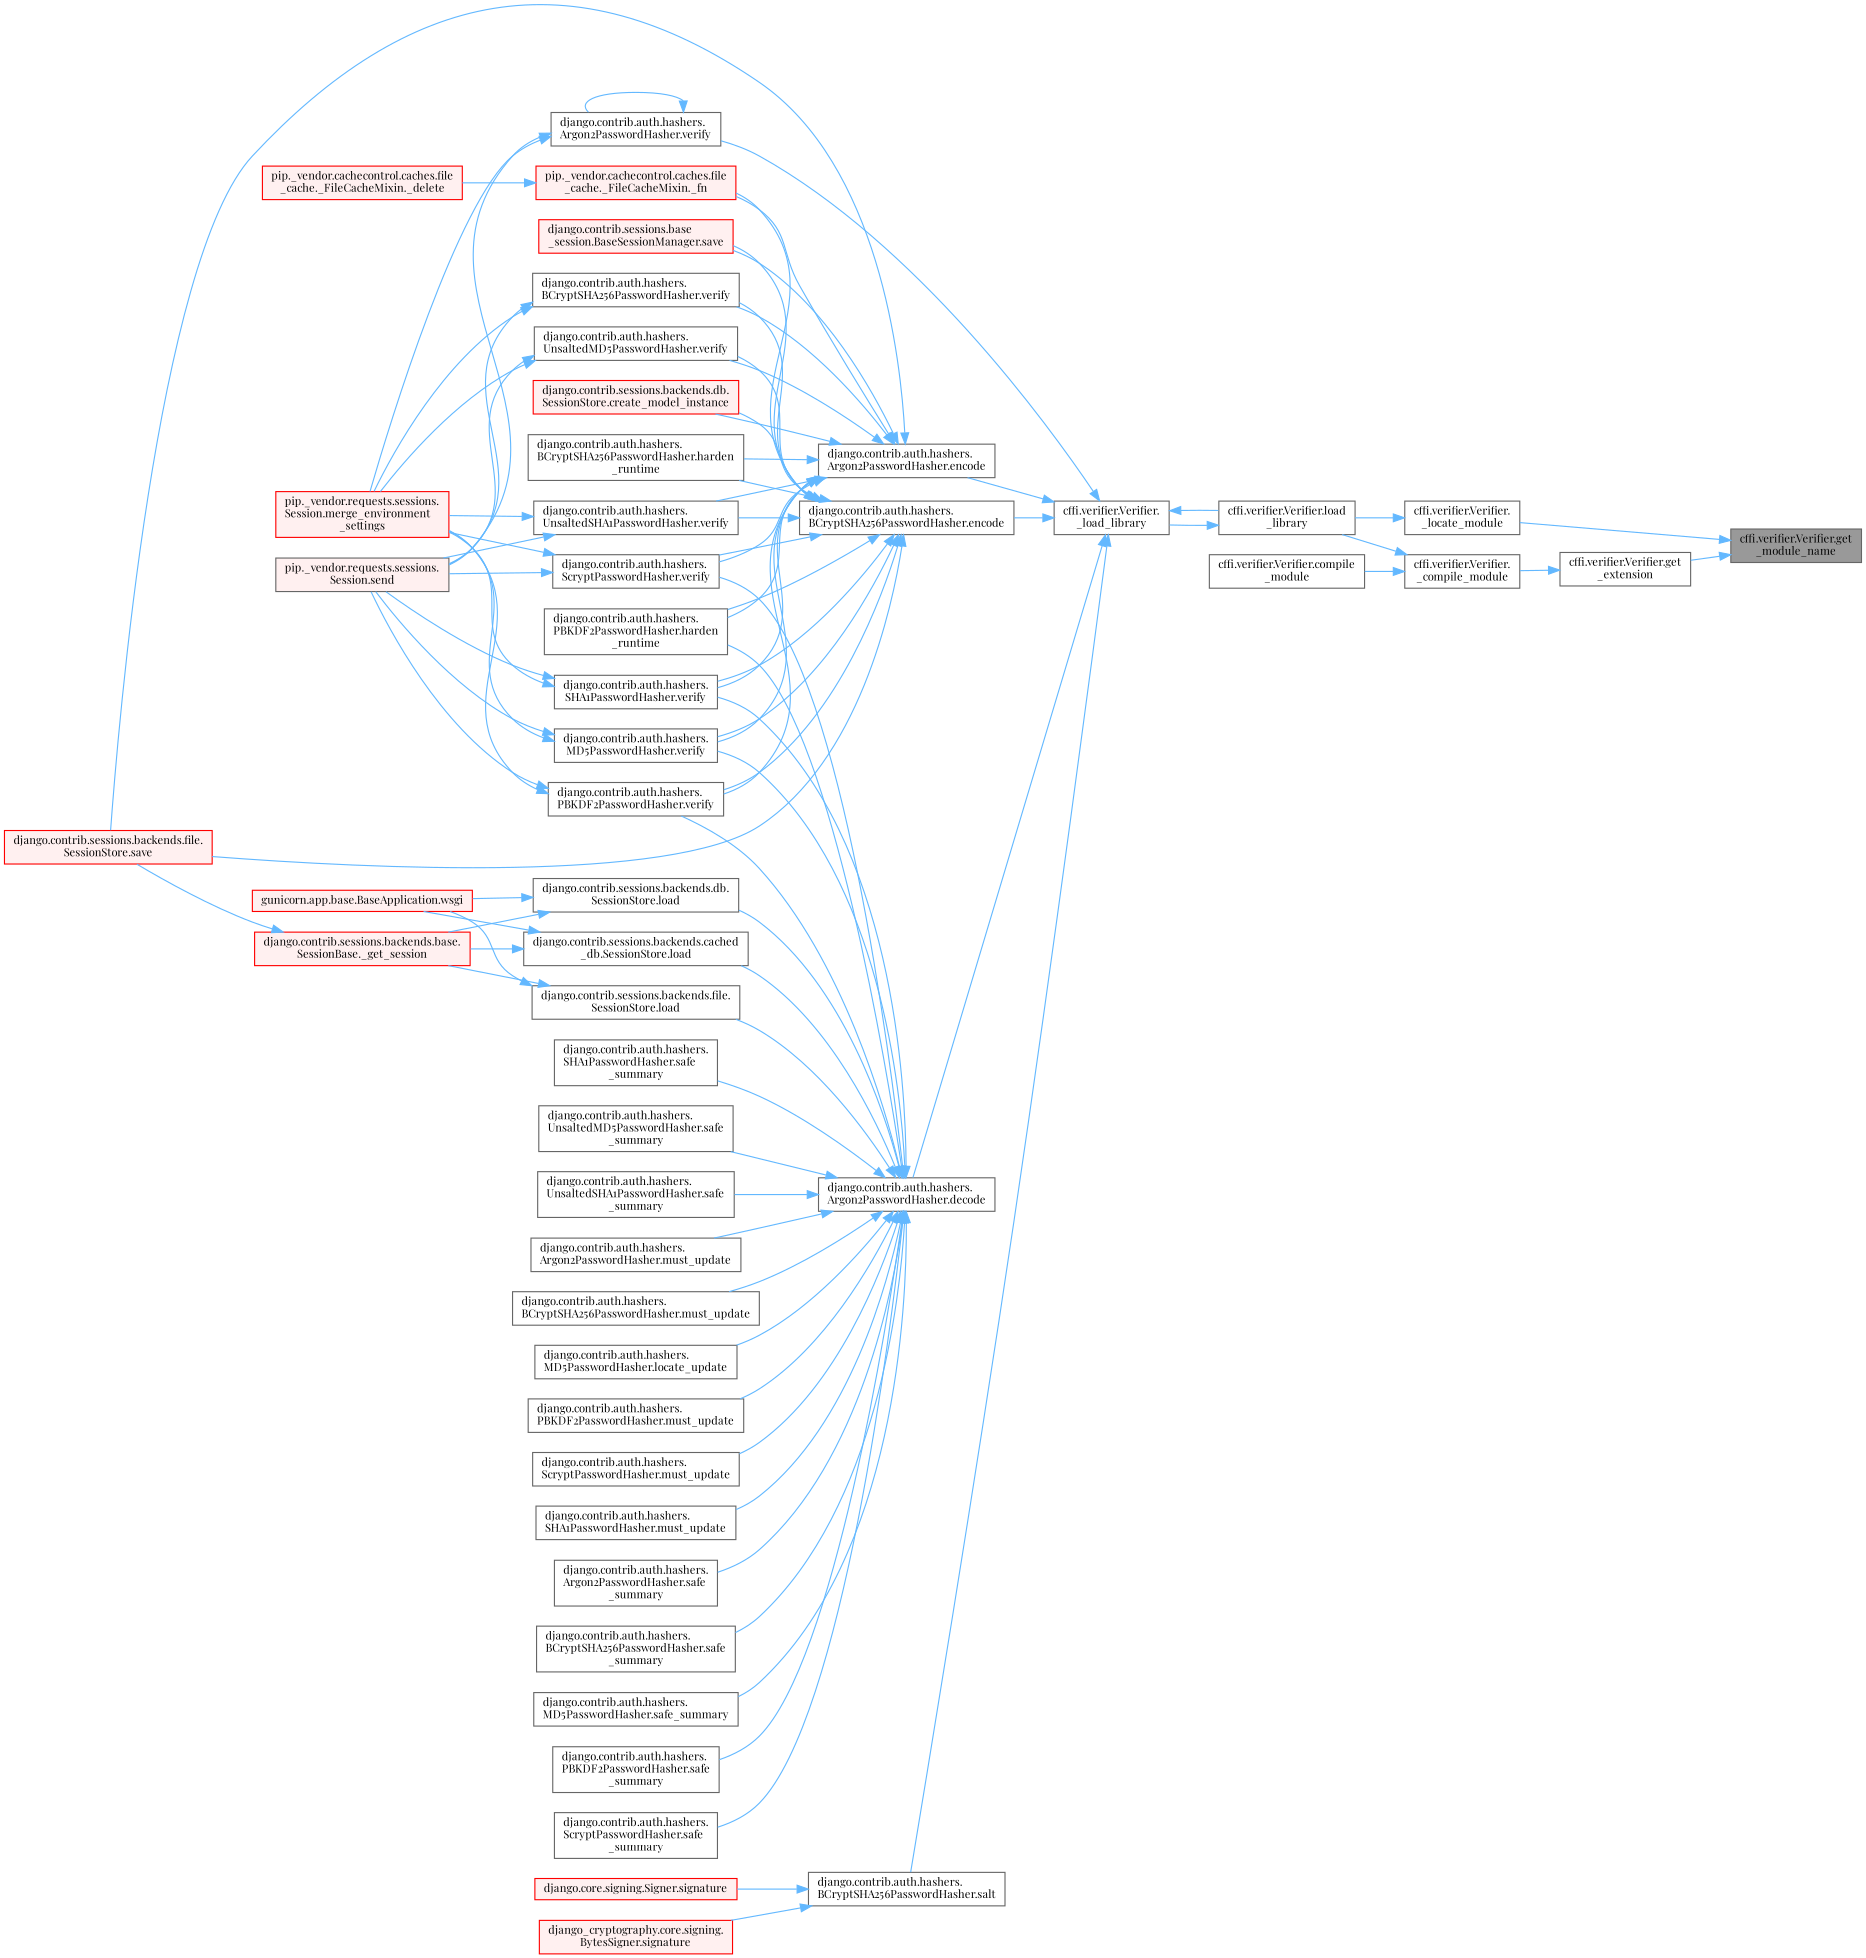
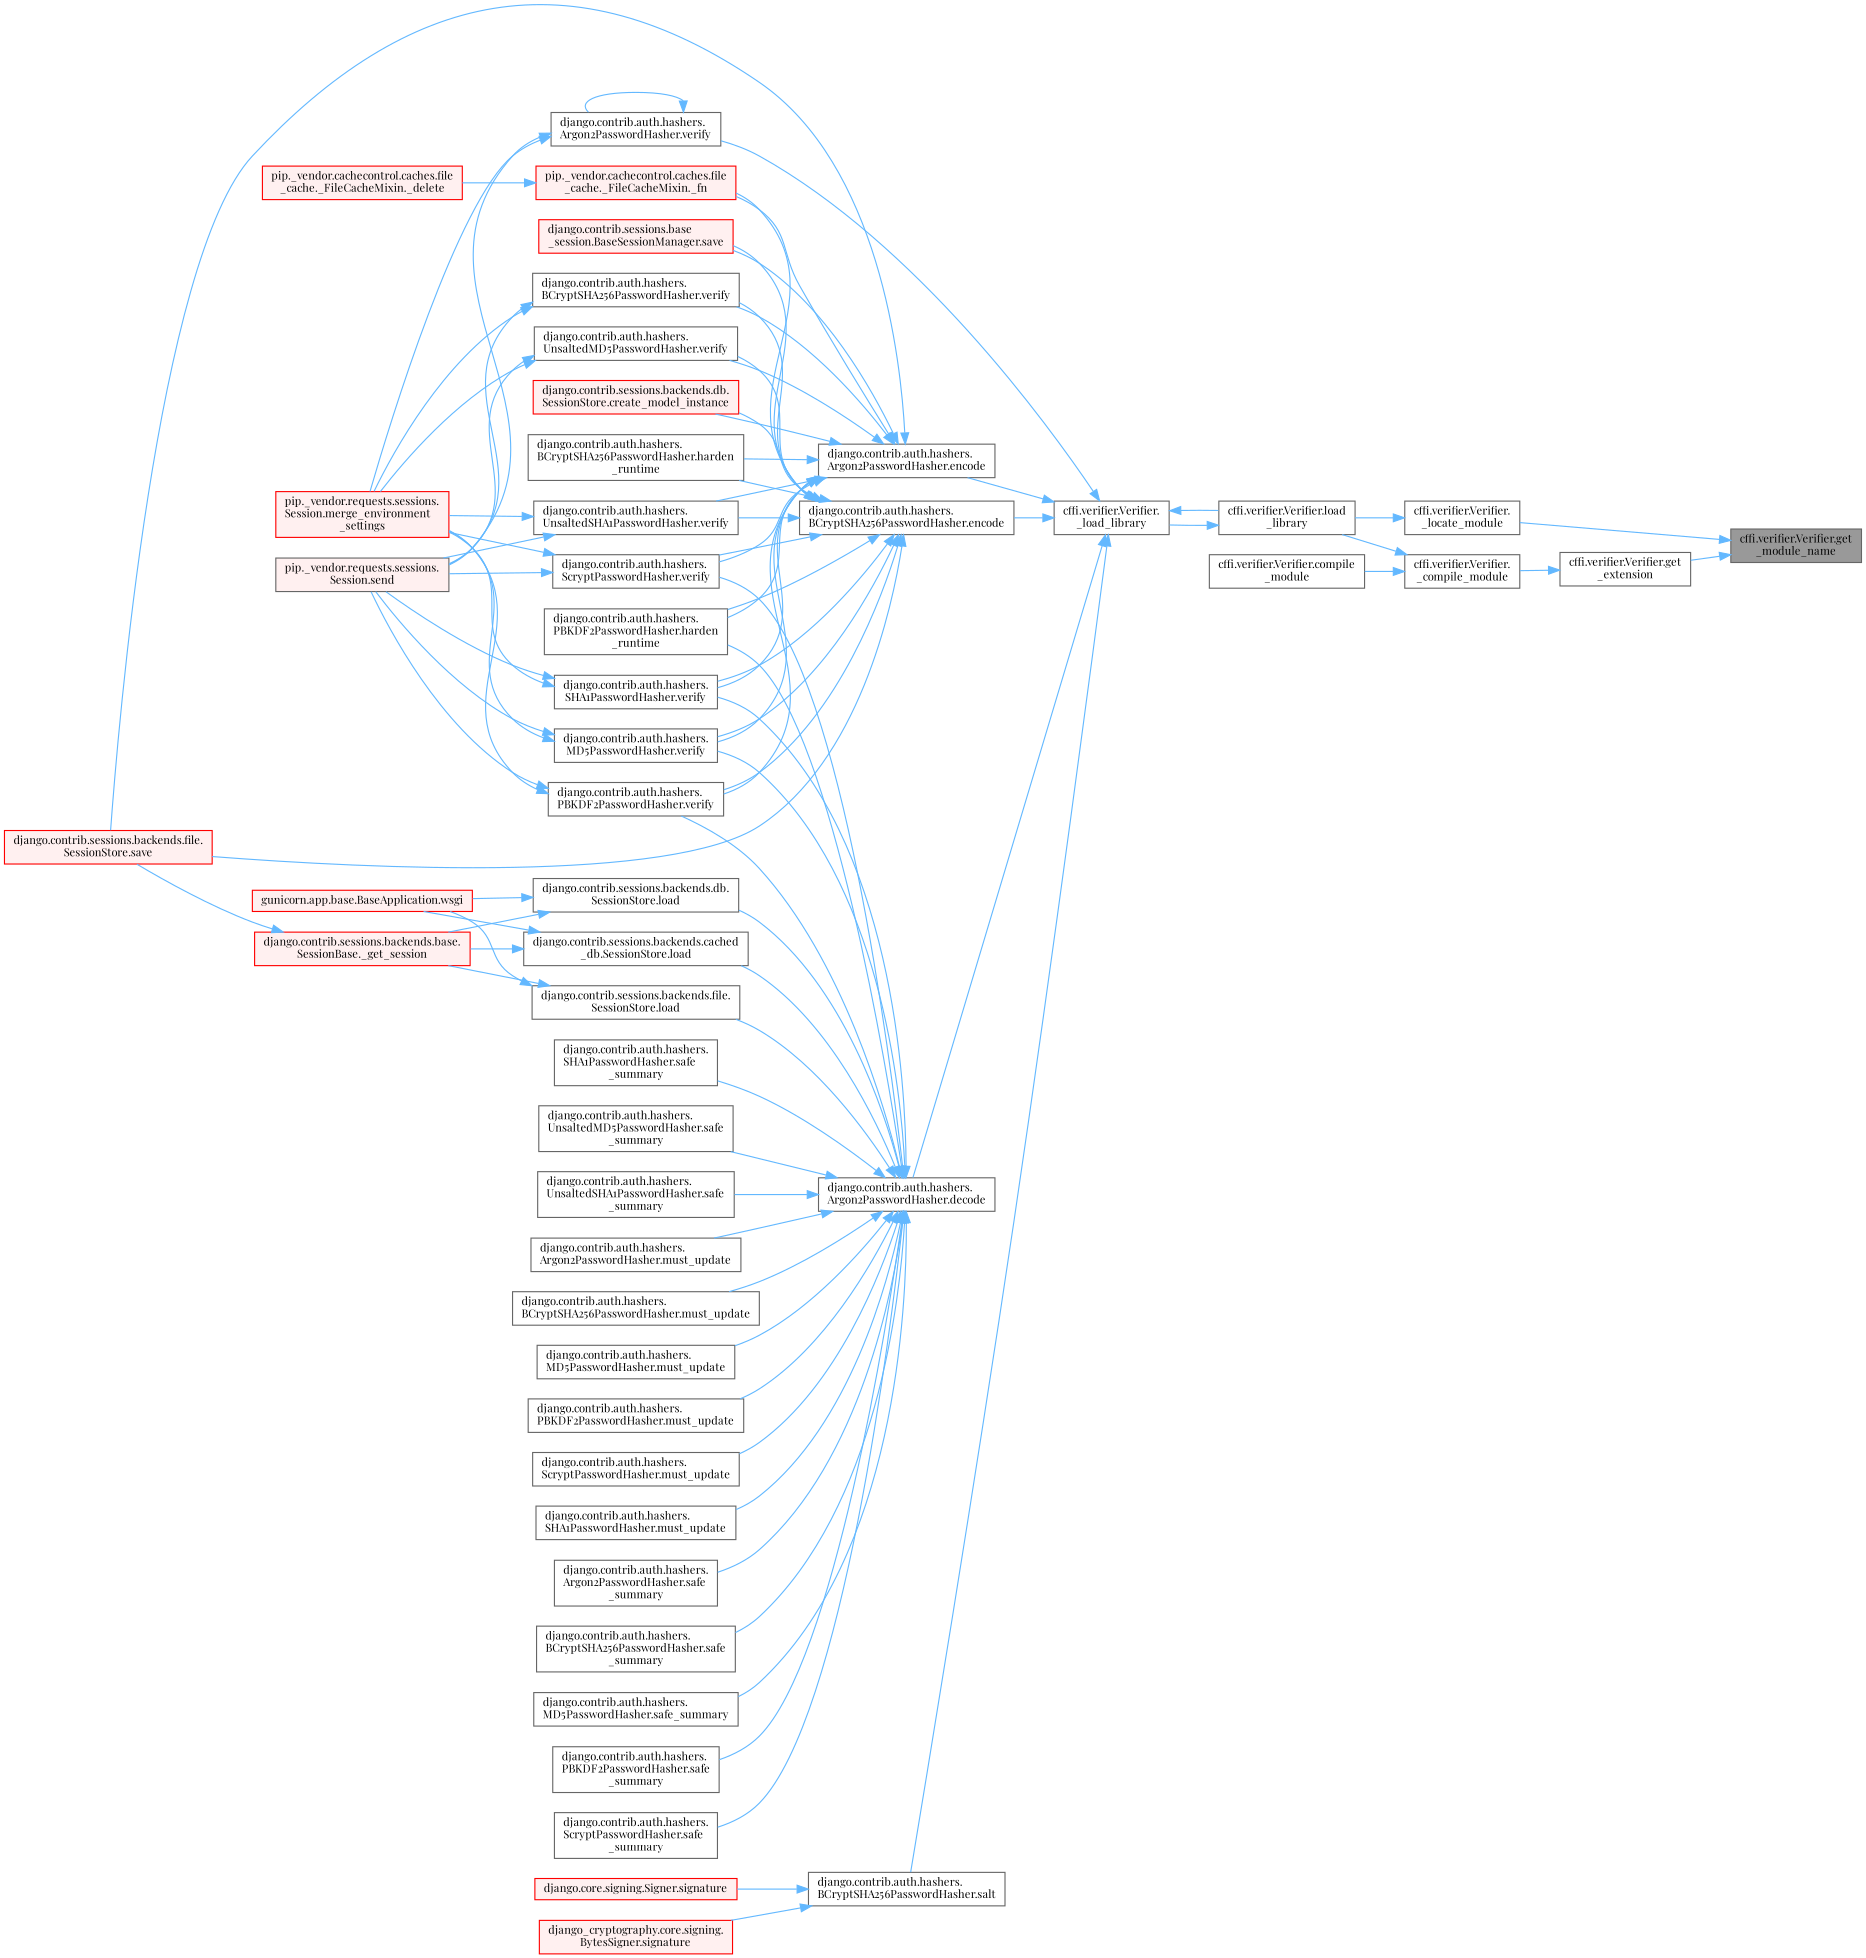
(636, 1362) -> (636, 1362)
